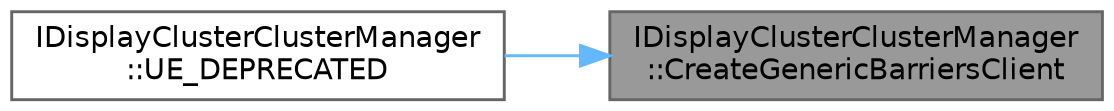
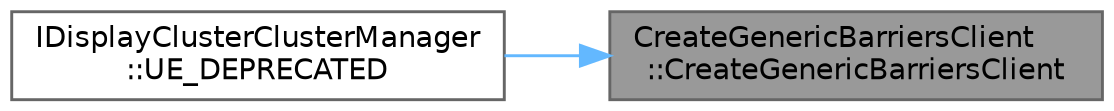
(856, 56) -> (856, 56)
